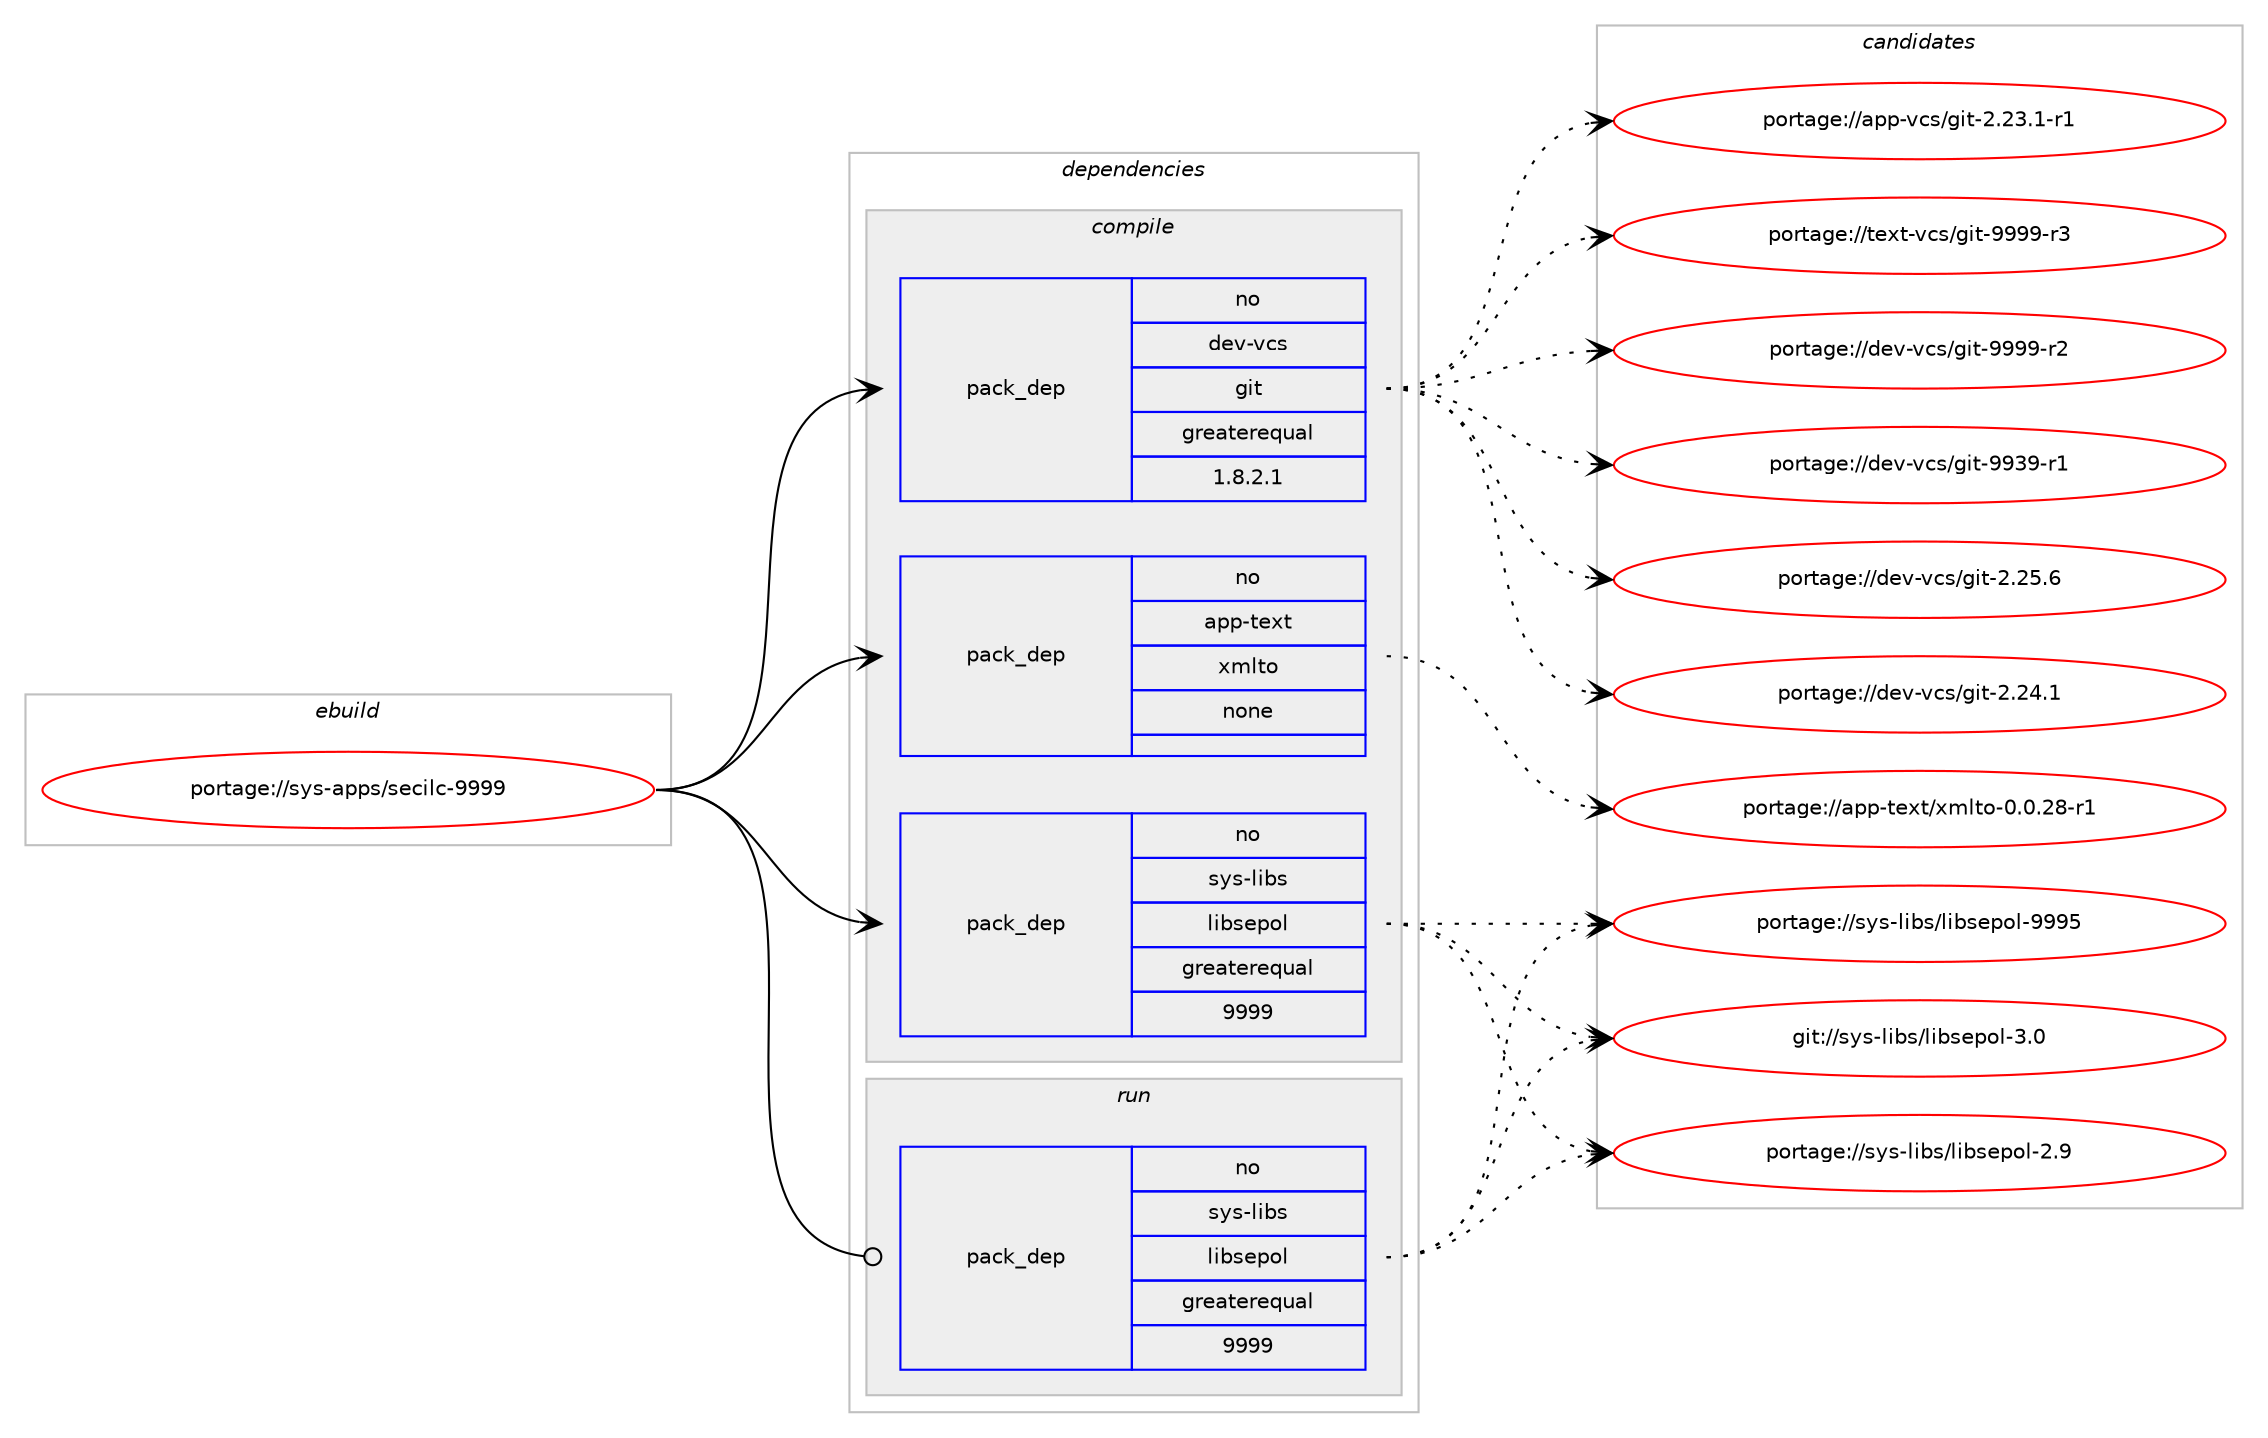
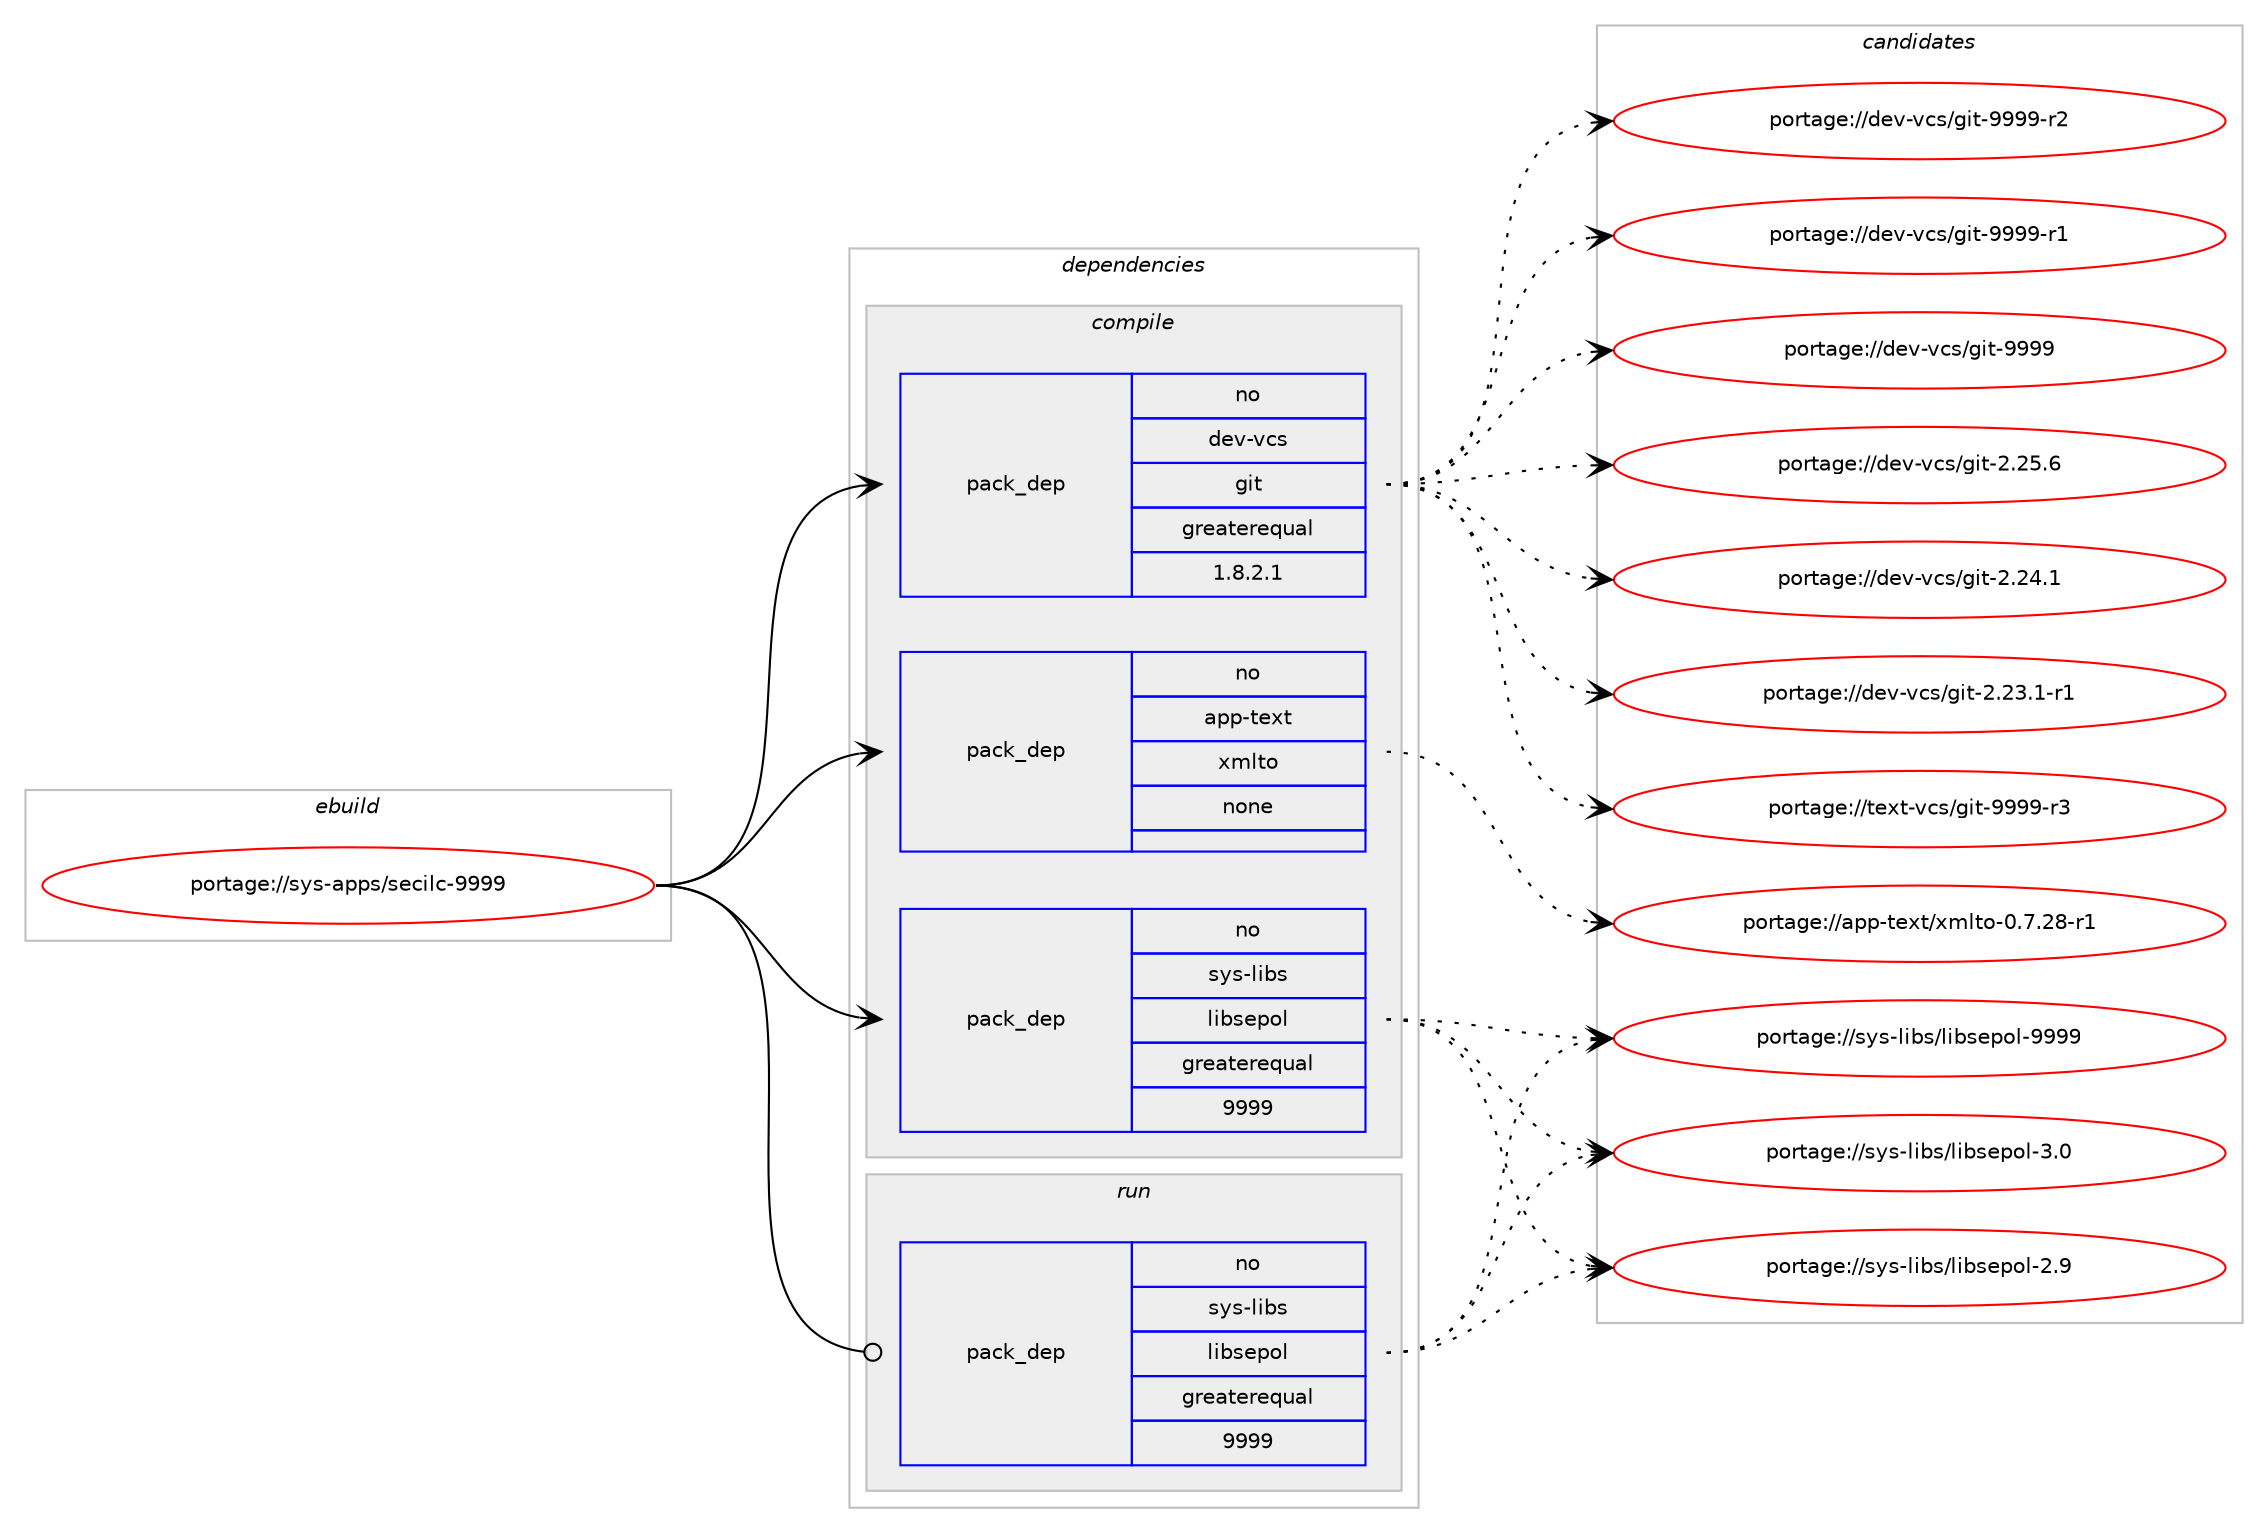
(1920, 121) -> (1920, 694)
none -> (1920, 350)
(1920, 465) -> (1920, 236)
(1920, 809) -> (1920, 924)
(1920, 924) -> (1920, 1038)
(1920, 1038) -> (1920, 1153)
